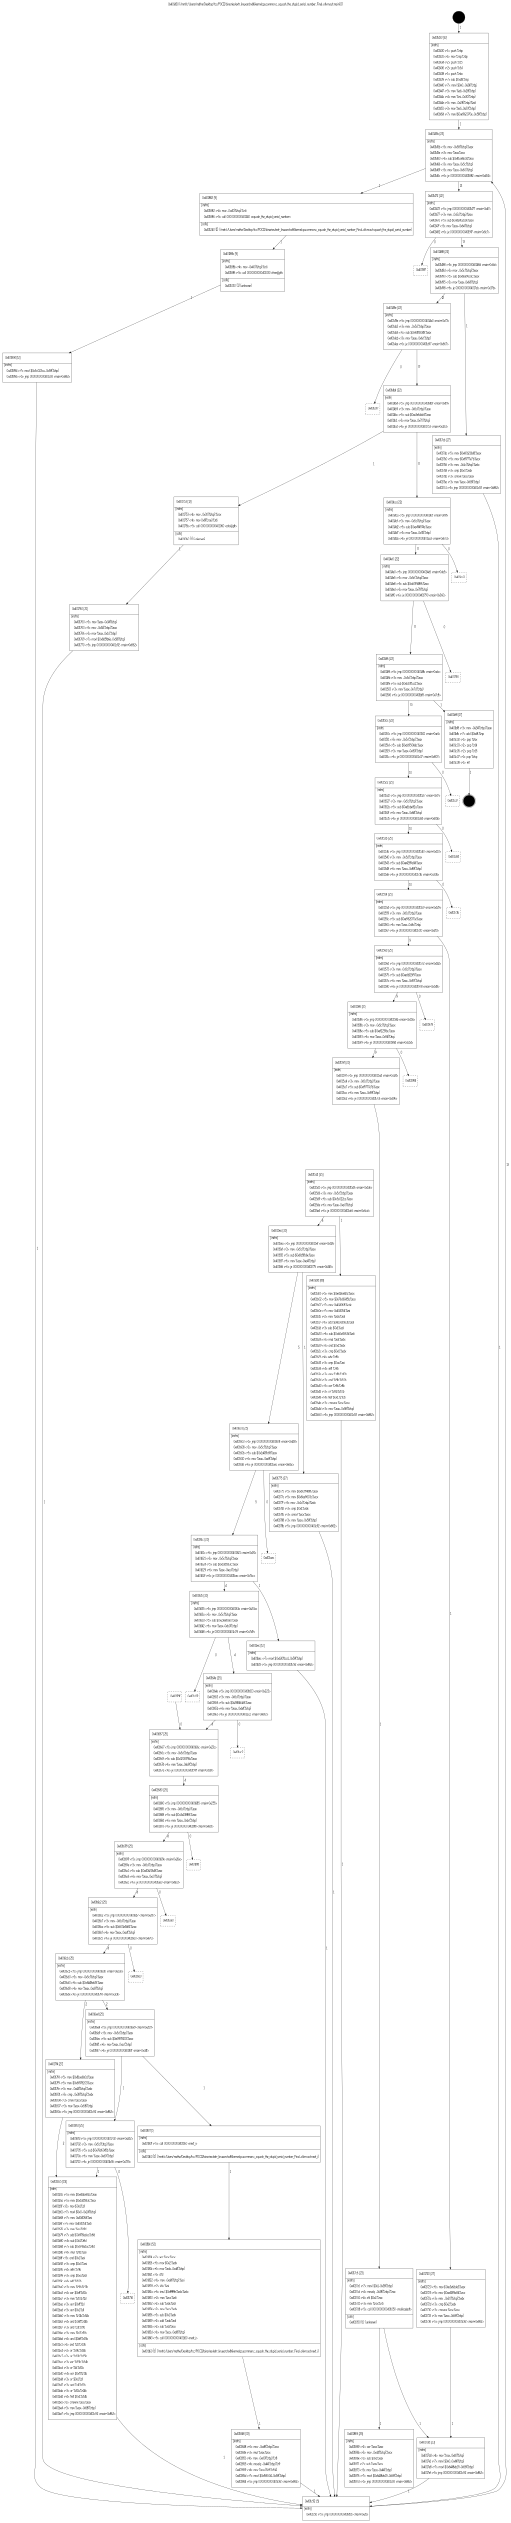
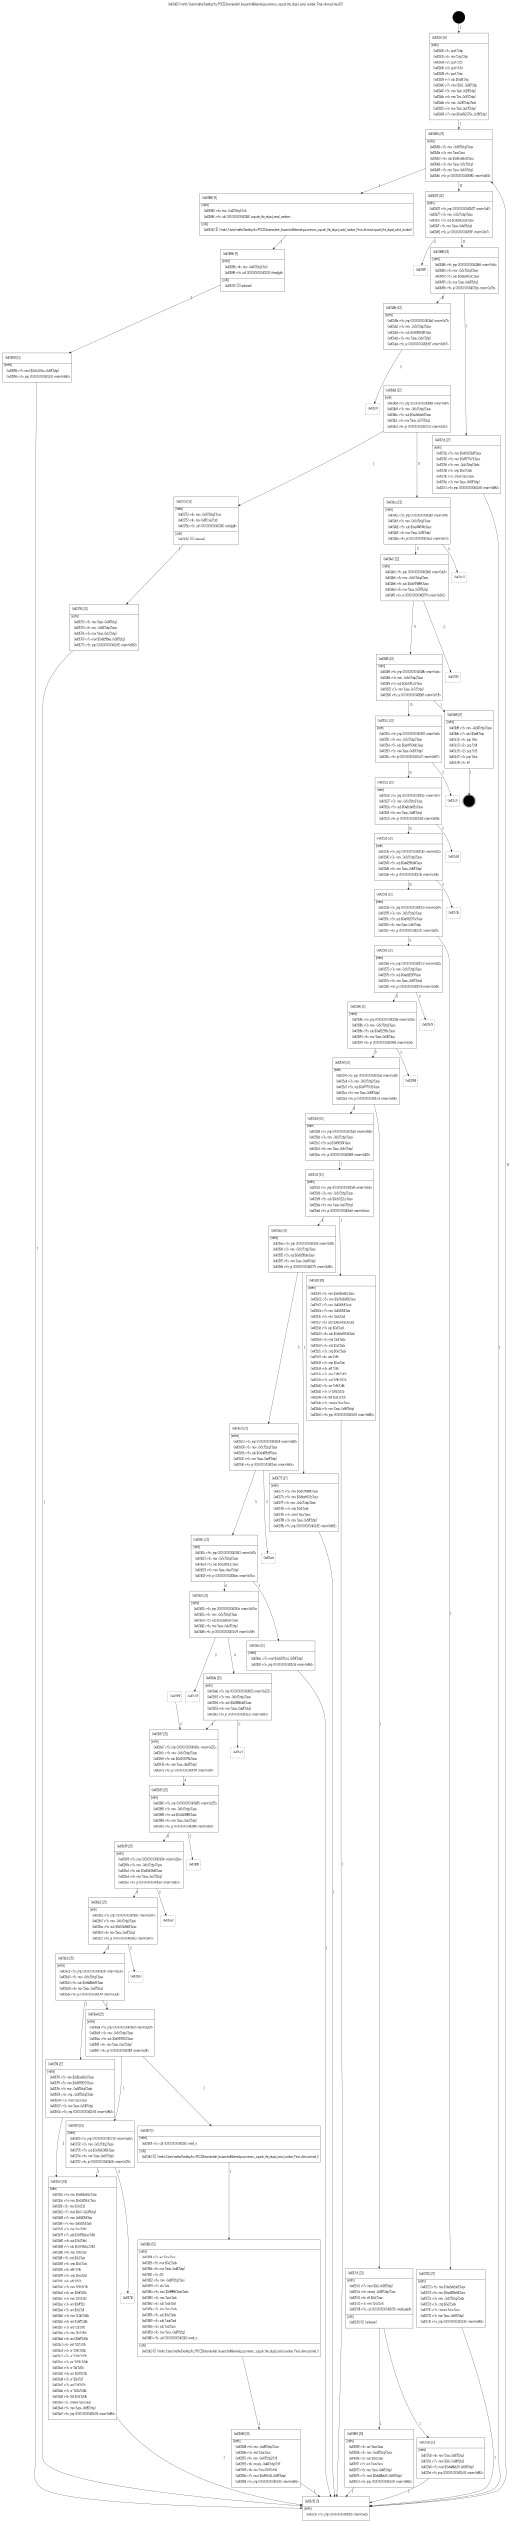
(417, 367) -> none
none -> (340, 1137)
(451, 2382) -> (493, 2464)
none -> (351, 2491)
